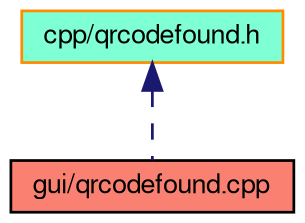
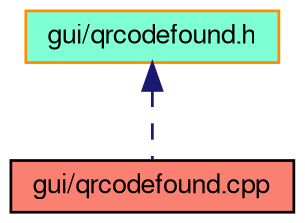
(152, 37) -> (152, 37)
